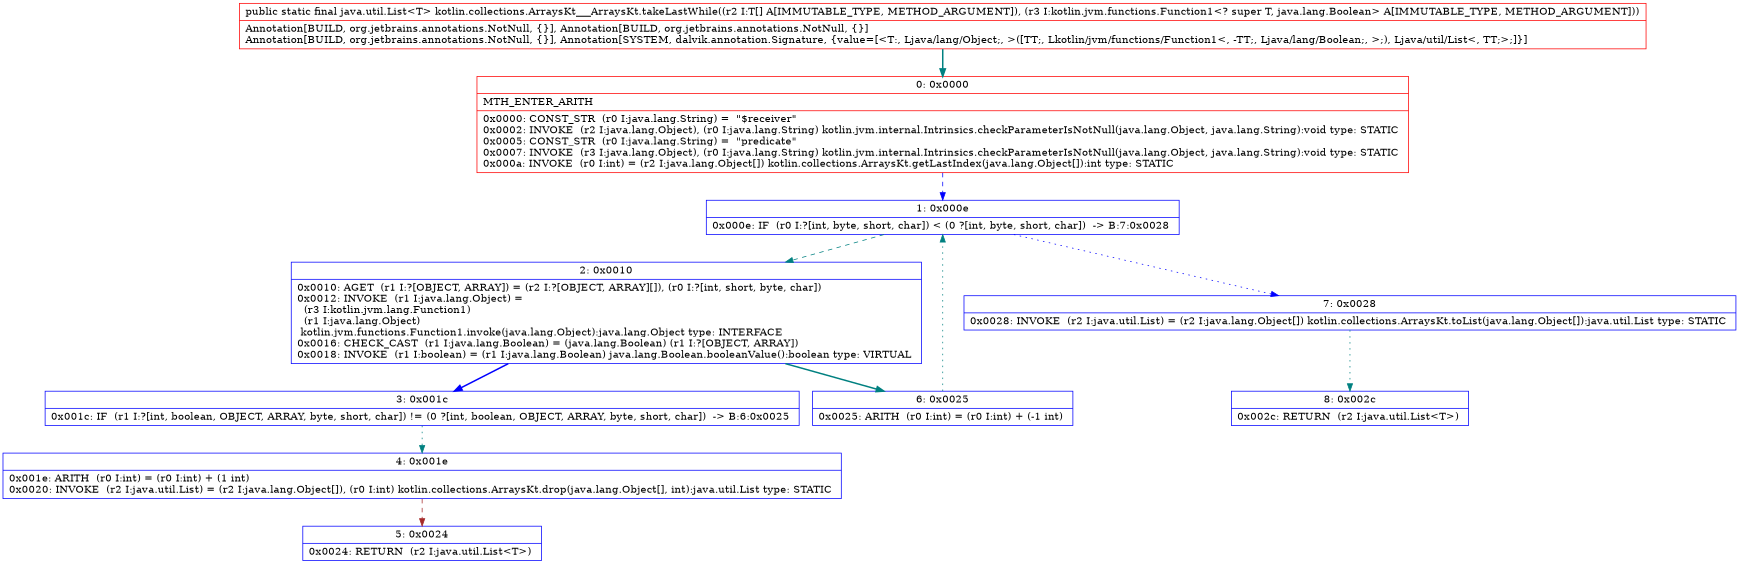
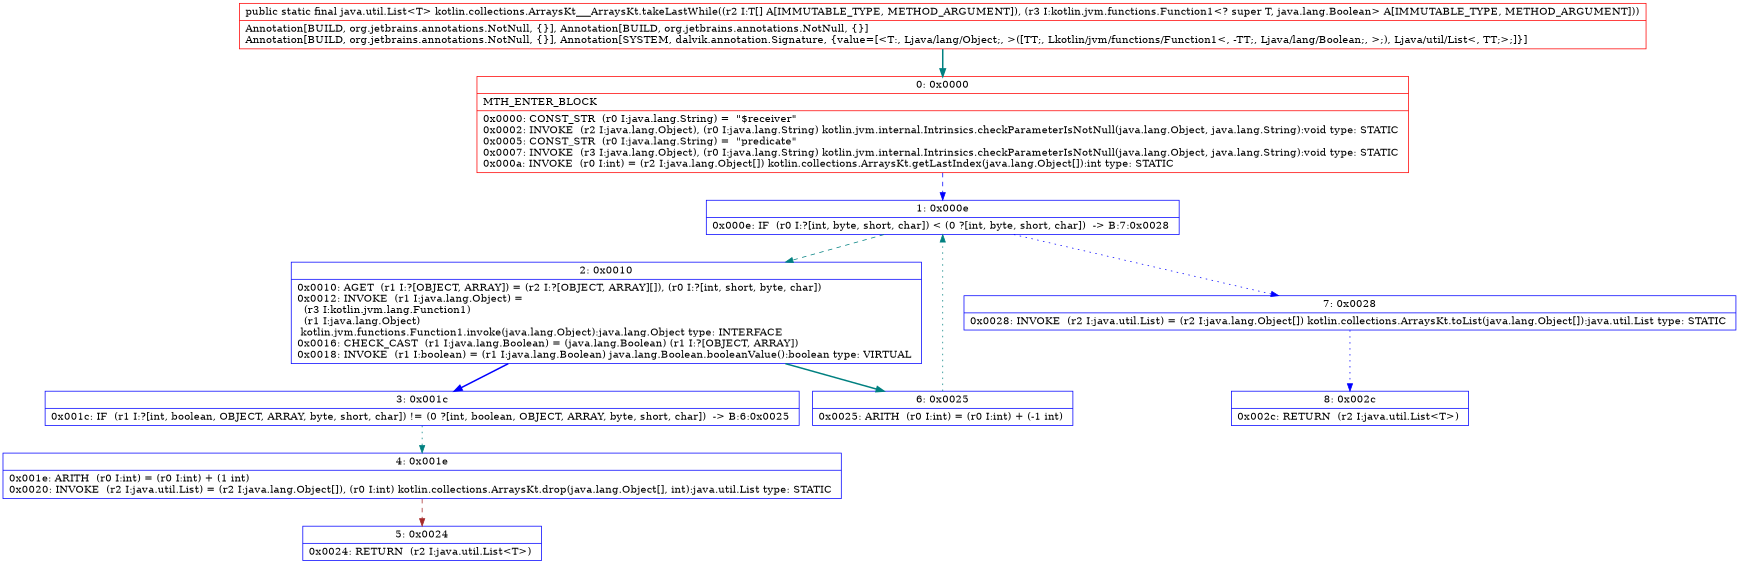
(538, 102) -> (540, 102)
(1350, 357) -> (1350, 357)
